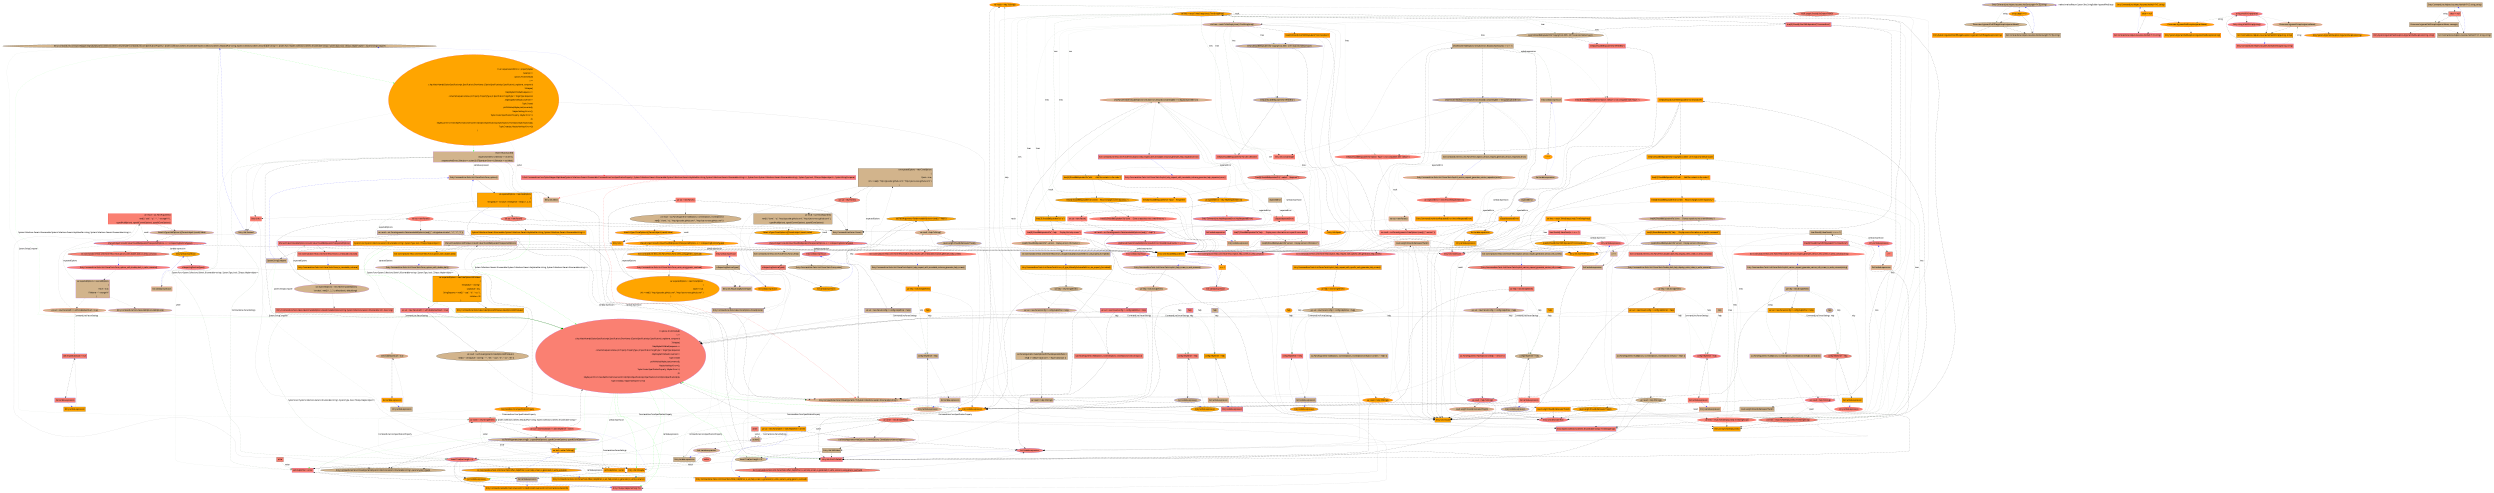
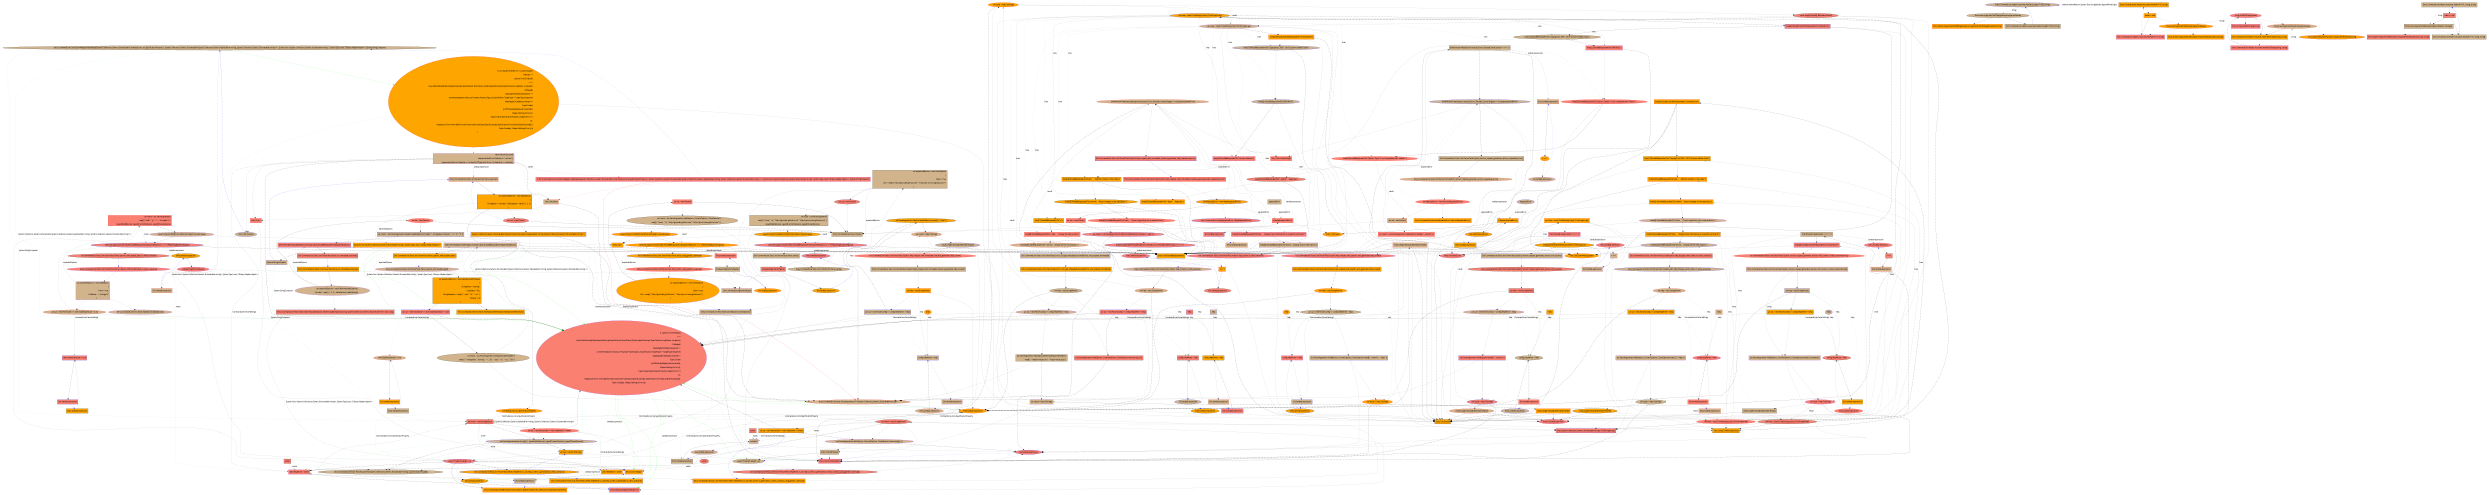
(2019, 14) -> none
(2247, 25) -> (2246, 26)
